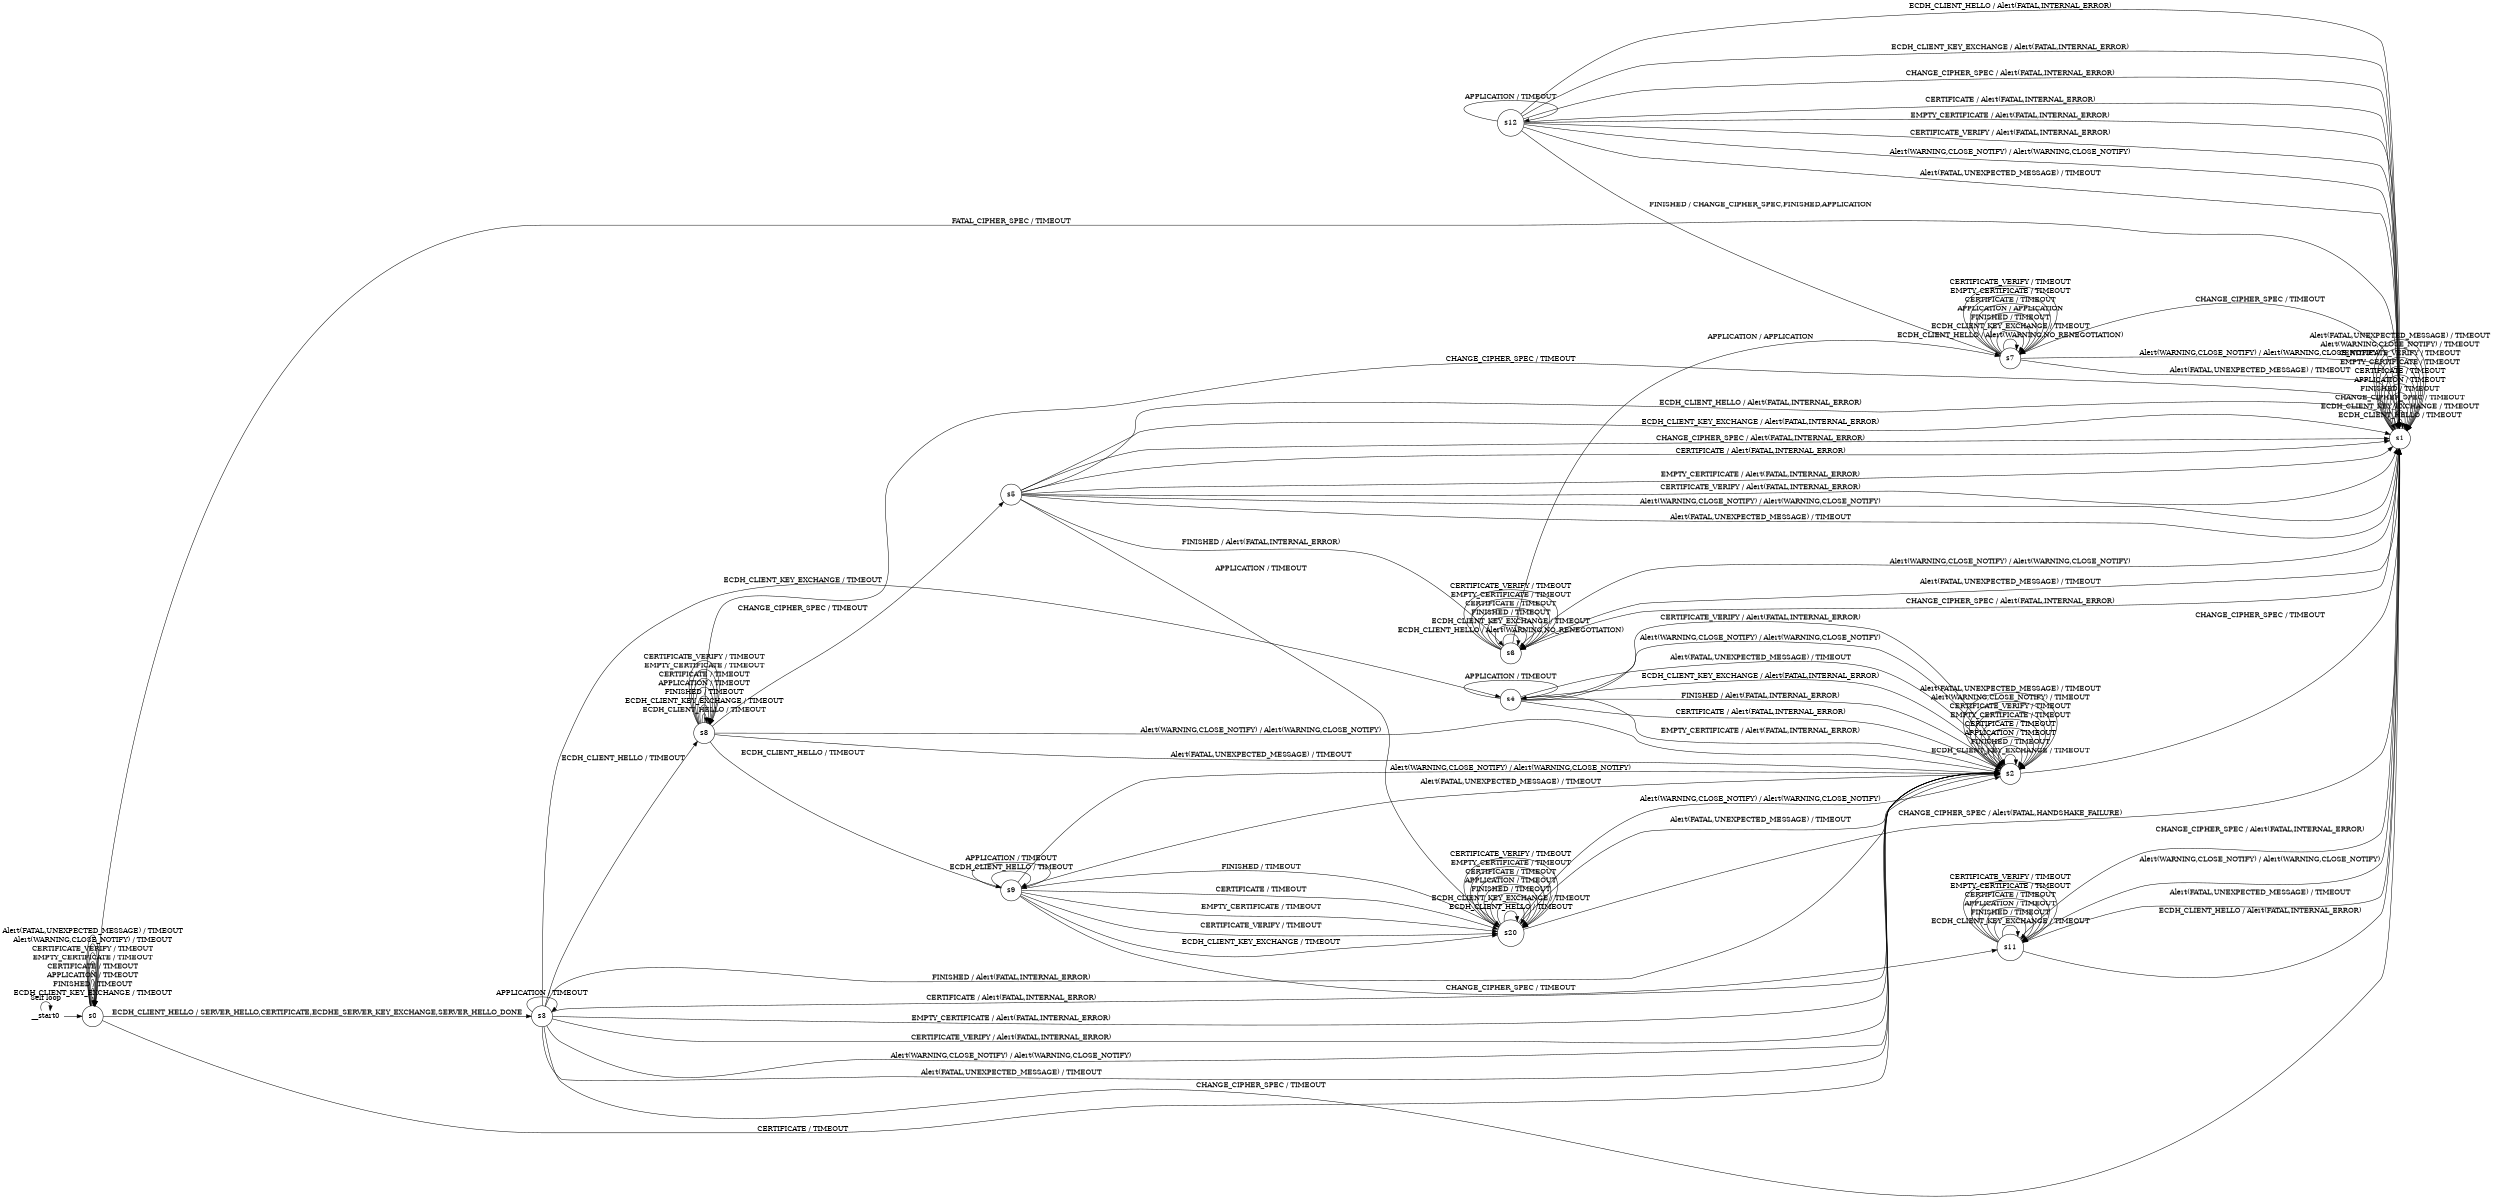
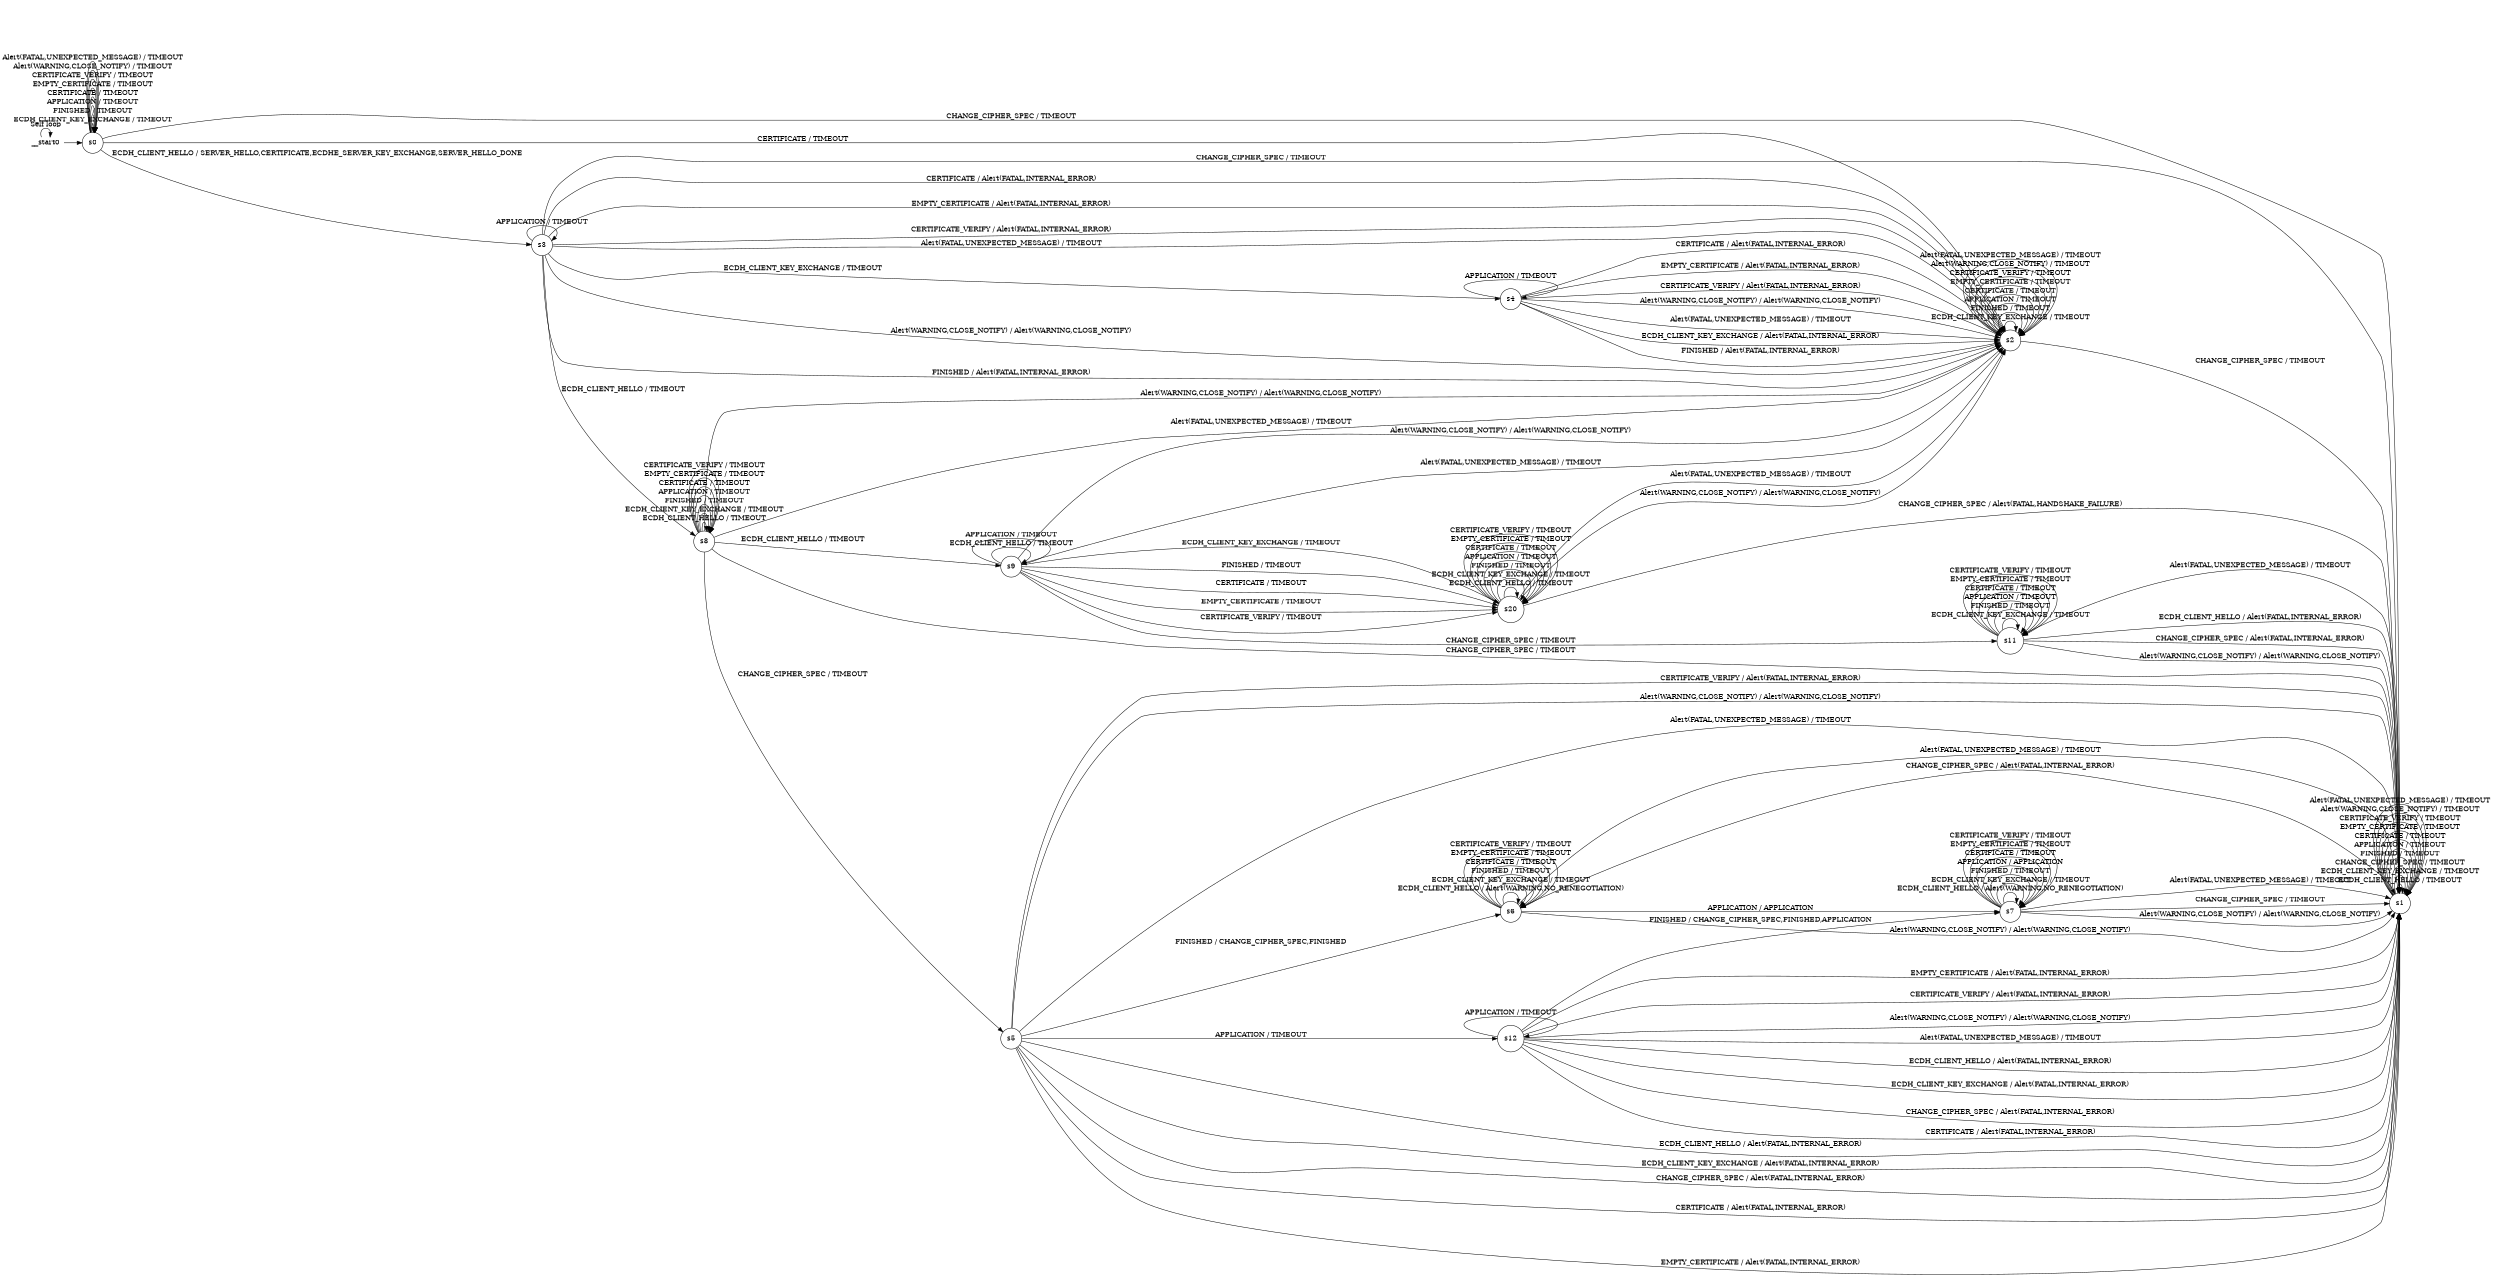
(1011, 221) -> (1011, 116)
(1261, 543) -> (1261, 942)
(1311, 667) -> (1257, 1039)
